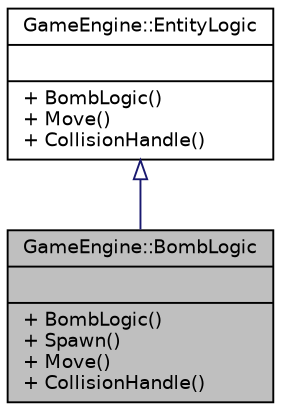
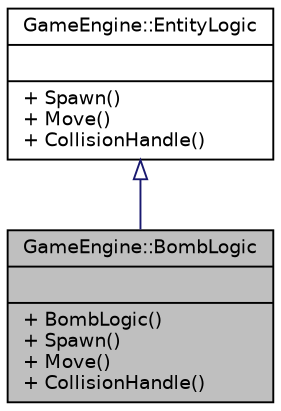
(93, 98) -> (73, 98)
